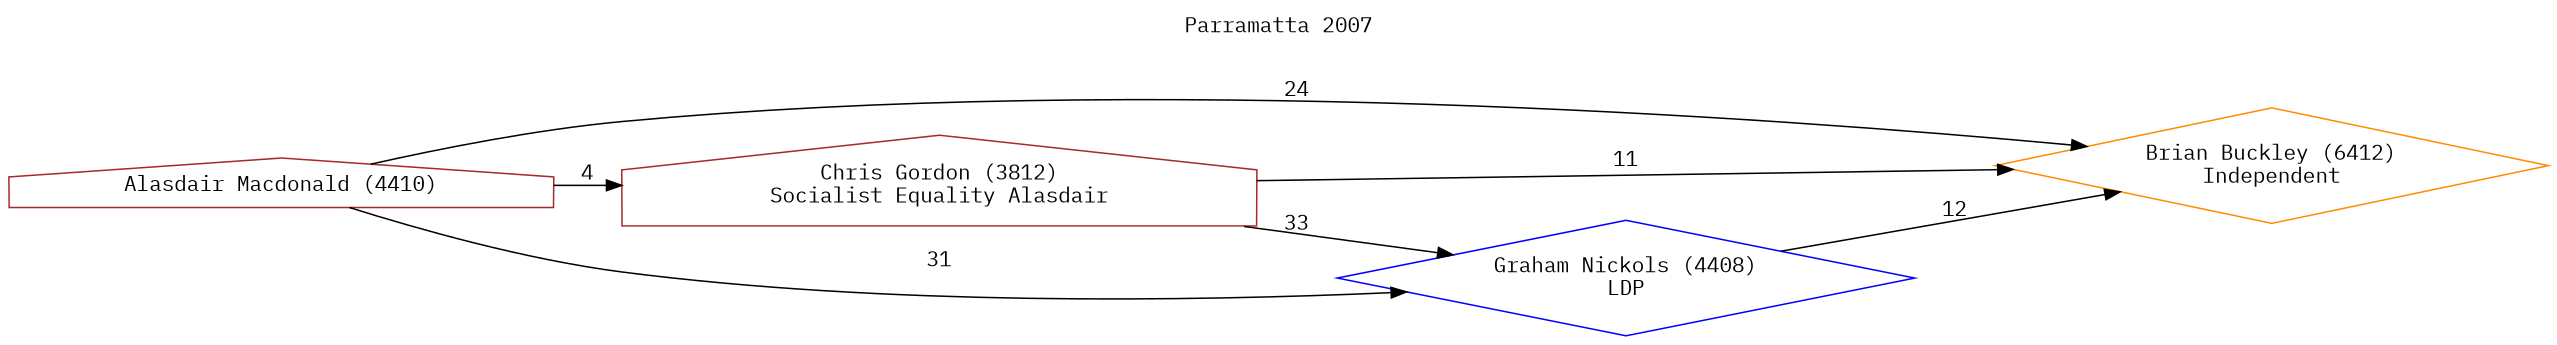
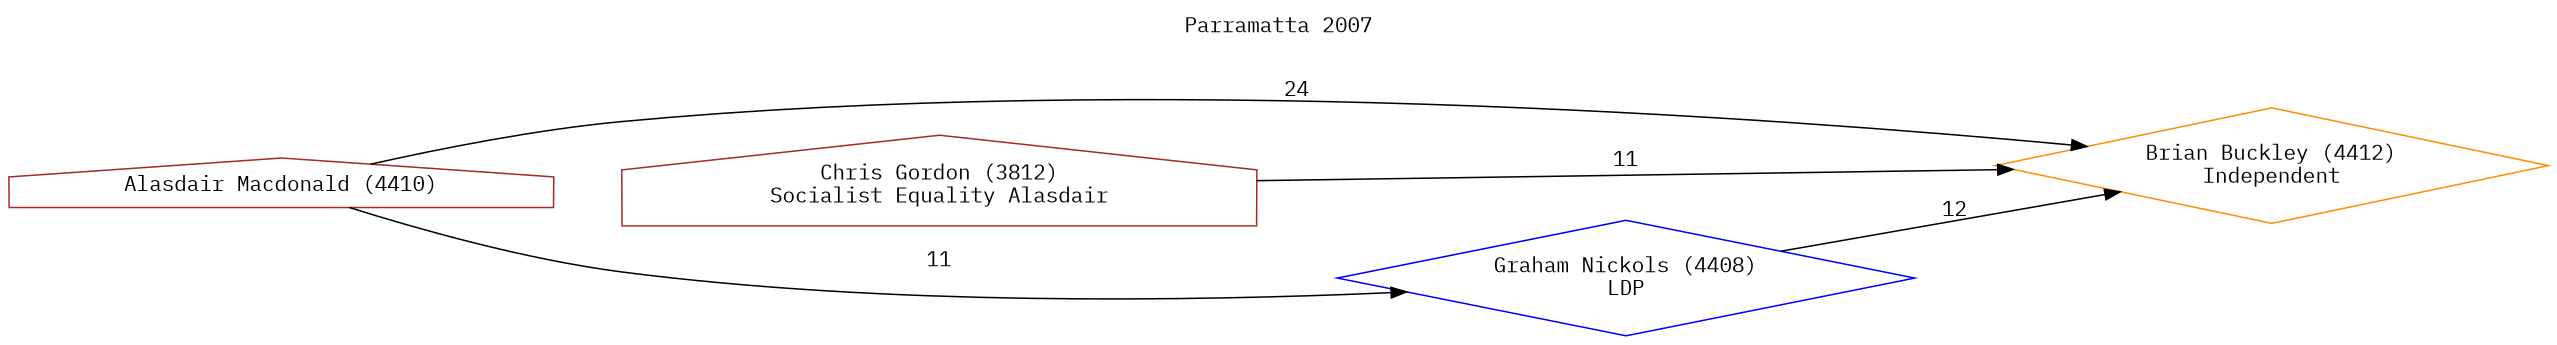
(2272, 166) -> (2272, 166)
(580, 185) -> none
(1341, 240) -> none
(939, 261) -> (939, 261)
